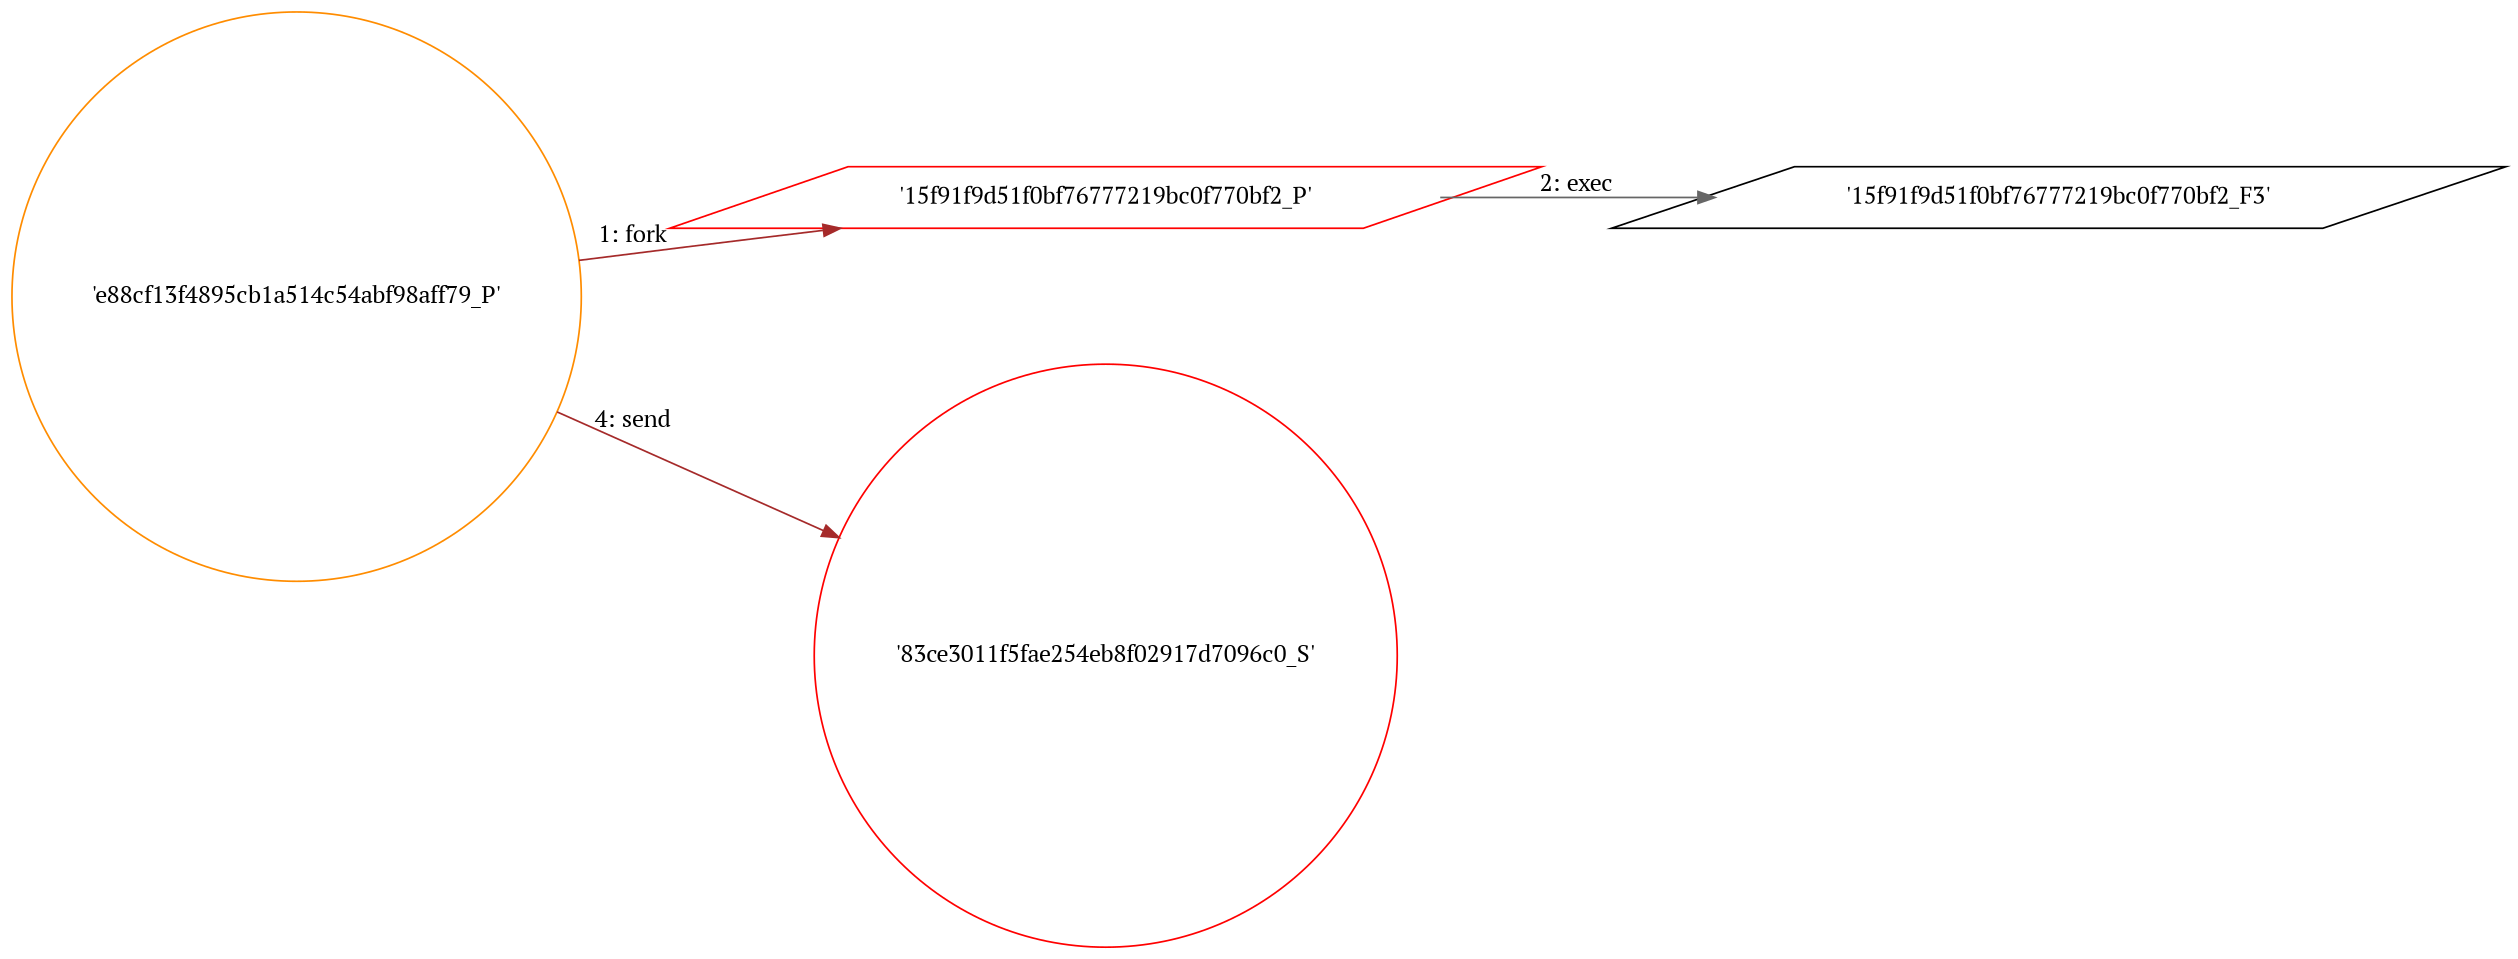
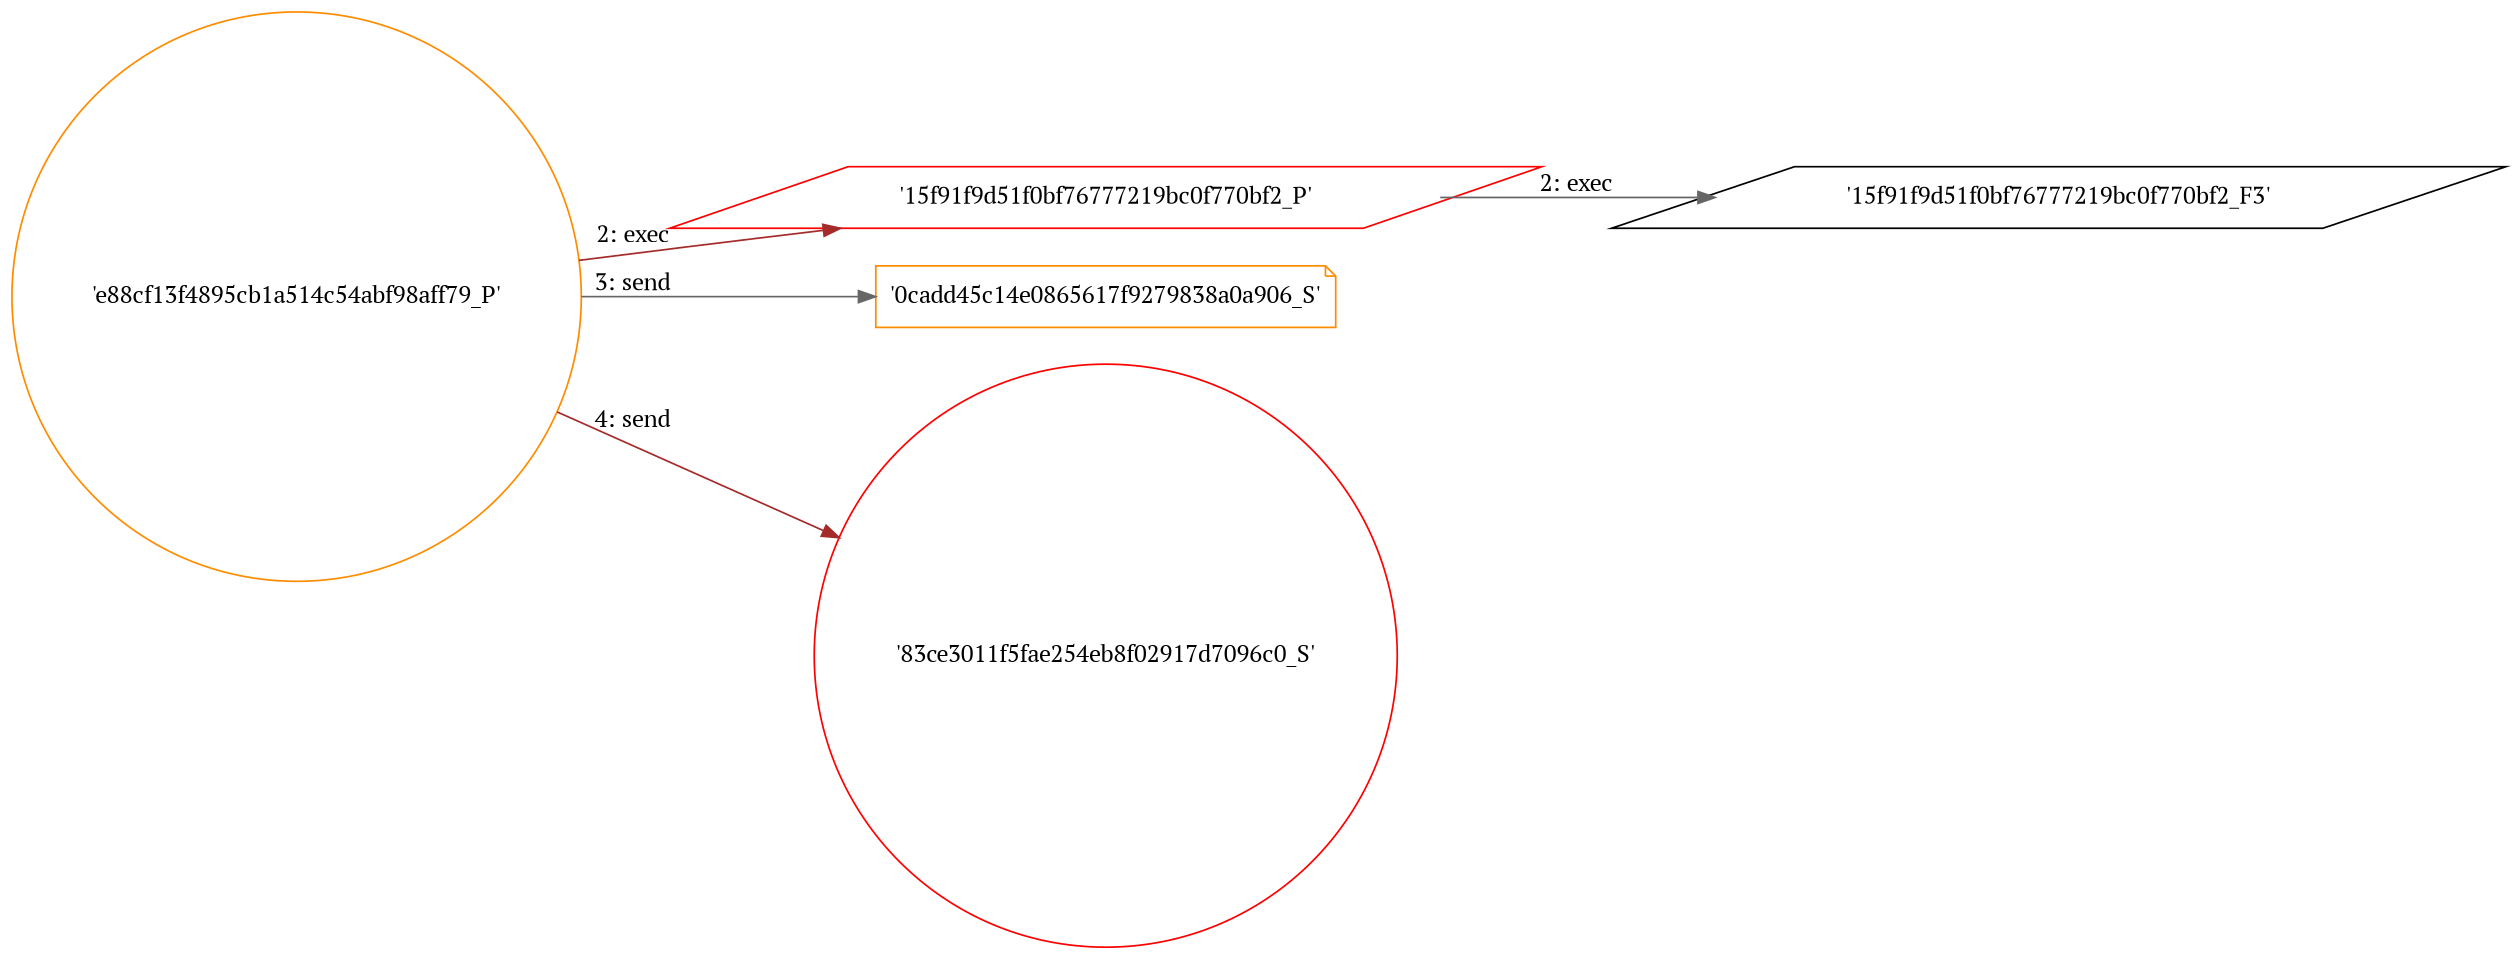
(633, 236) -> (633, 236)
none -> (1106, 297)
